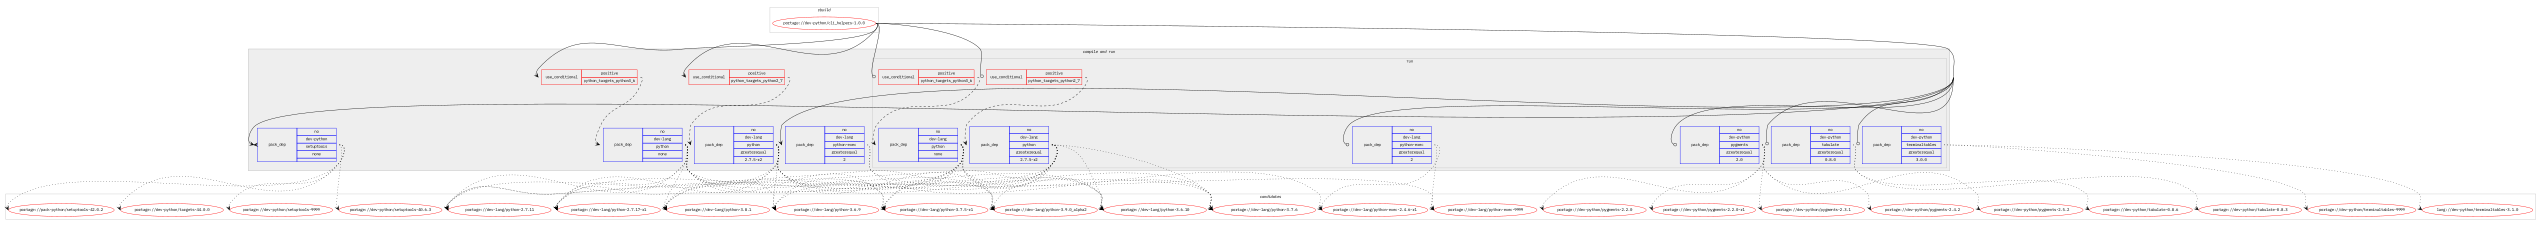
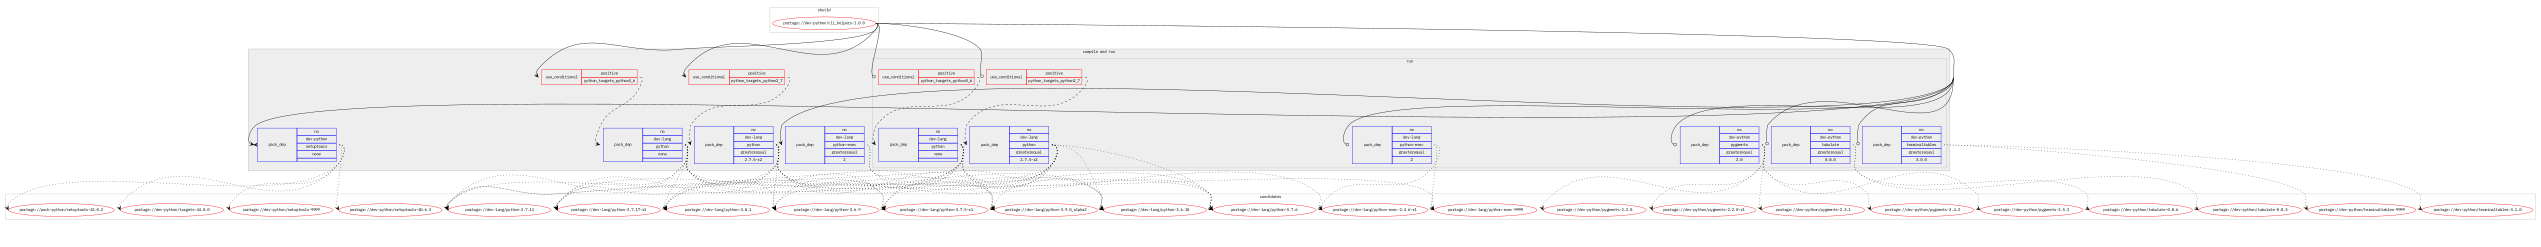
(2478, 210) -> (2478, 210)
